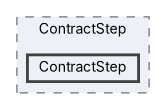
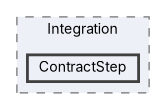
(83, 30) -> (83, 30)
